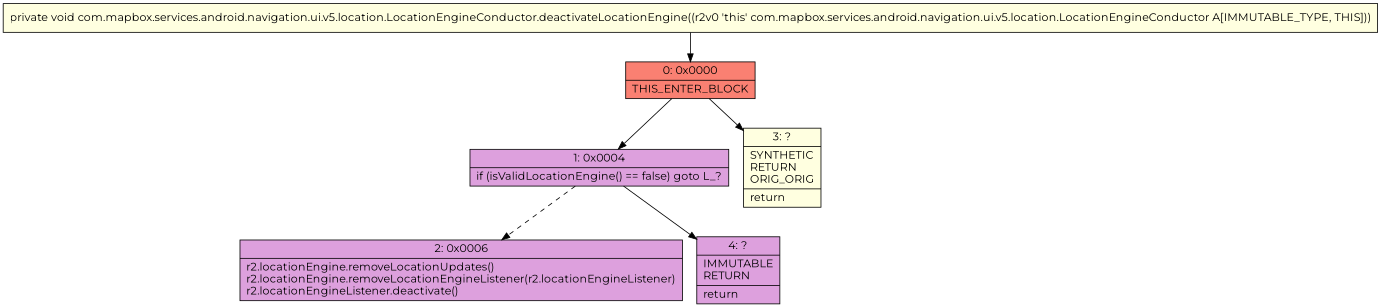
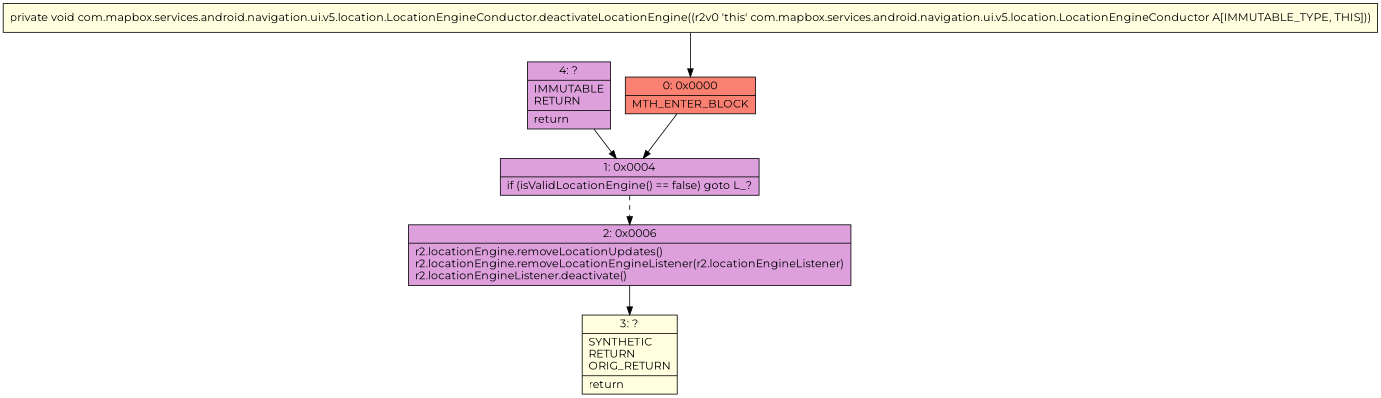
(690, 89) -> (690, 104)
(723, 112) -> (630, 296)
(782, 179) -> (630, 366)
(657, 210) -> (603, 141)
